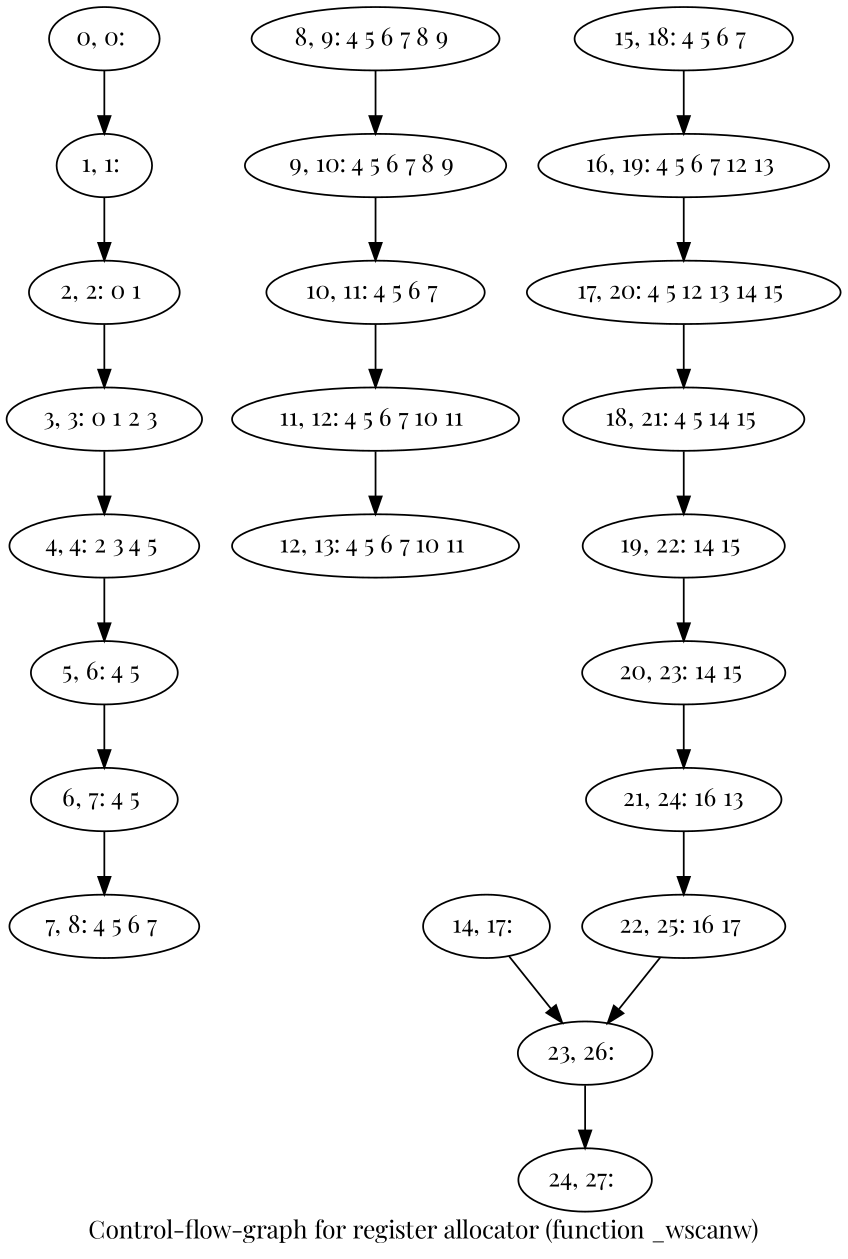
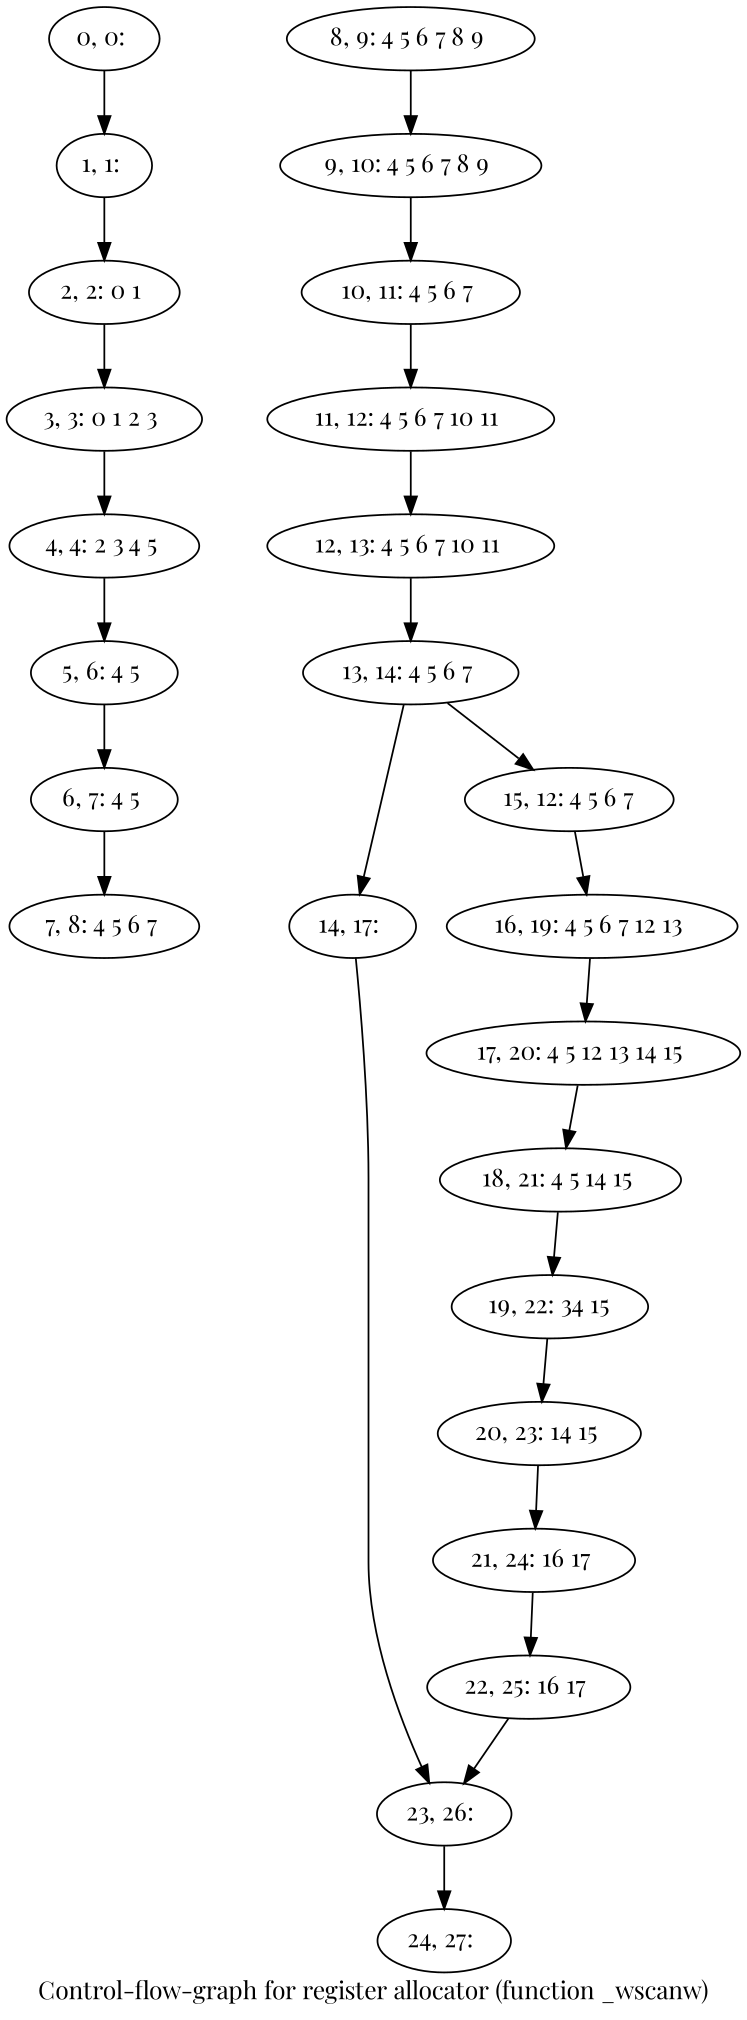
(684, 39) -> (569, 800)
(684, 546) -> (550, 1307)
none -> (411, 673)
(684, 800) -> (534, 1560)
